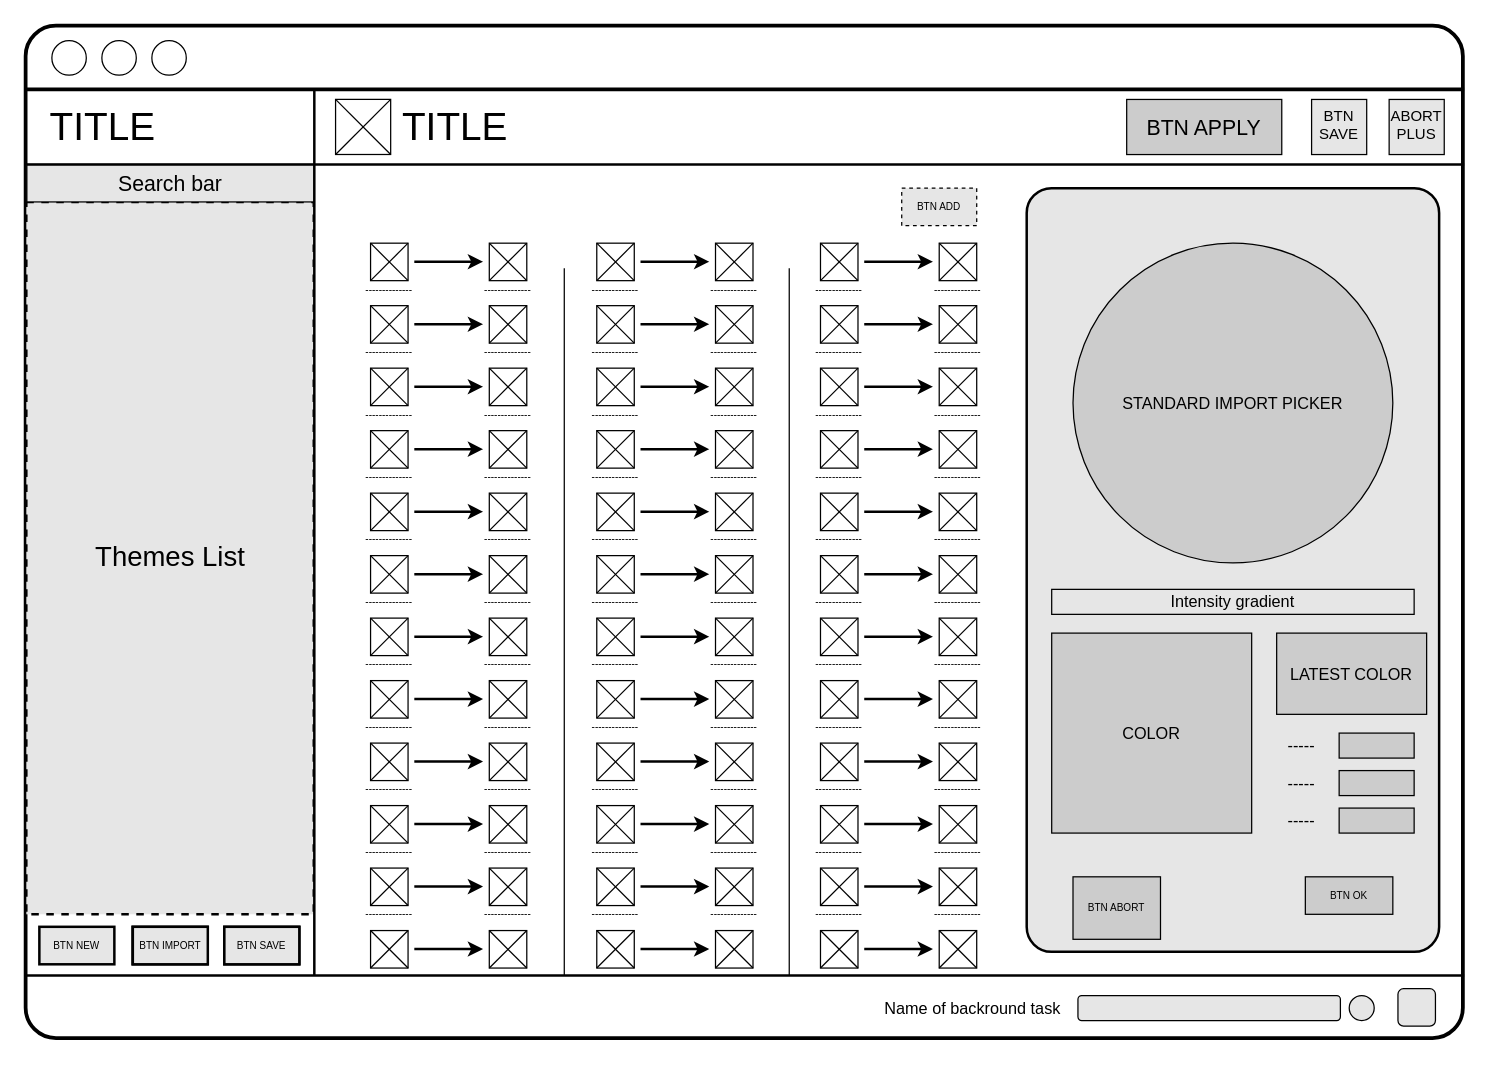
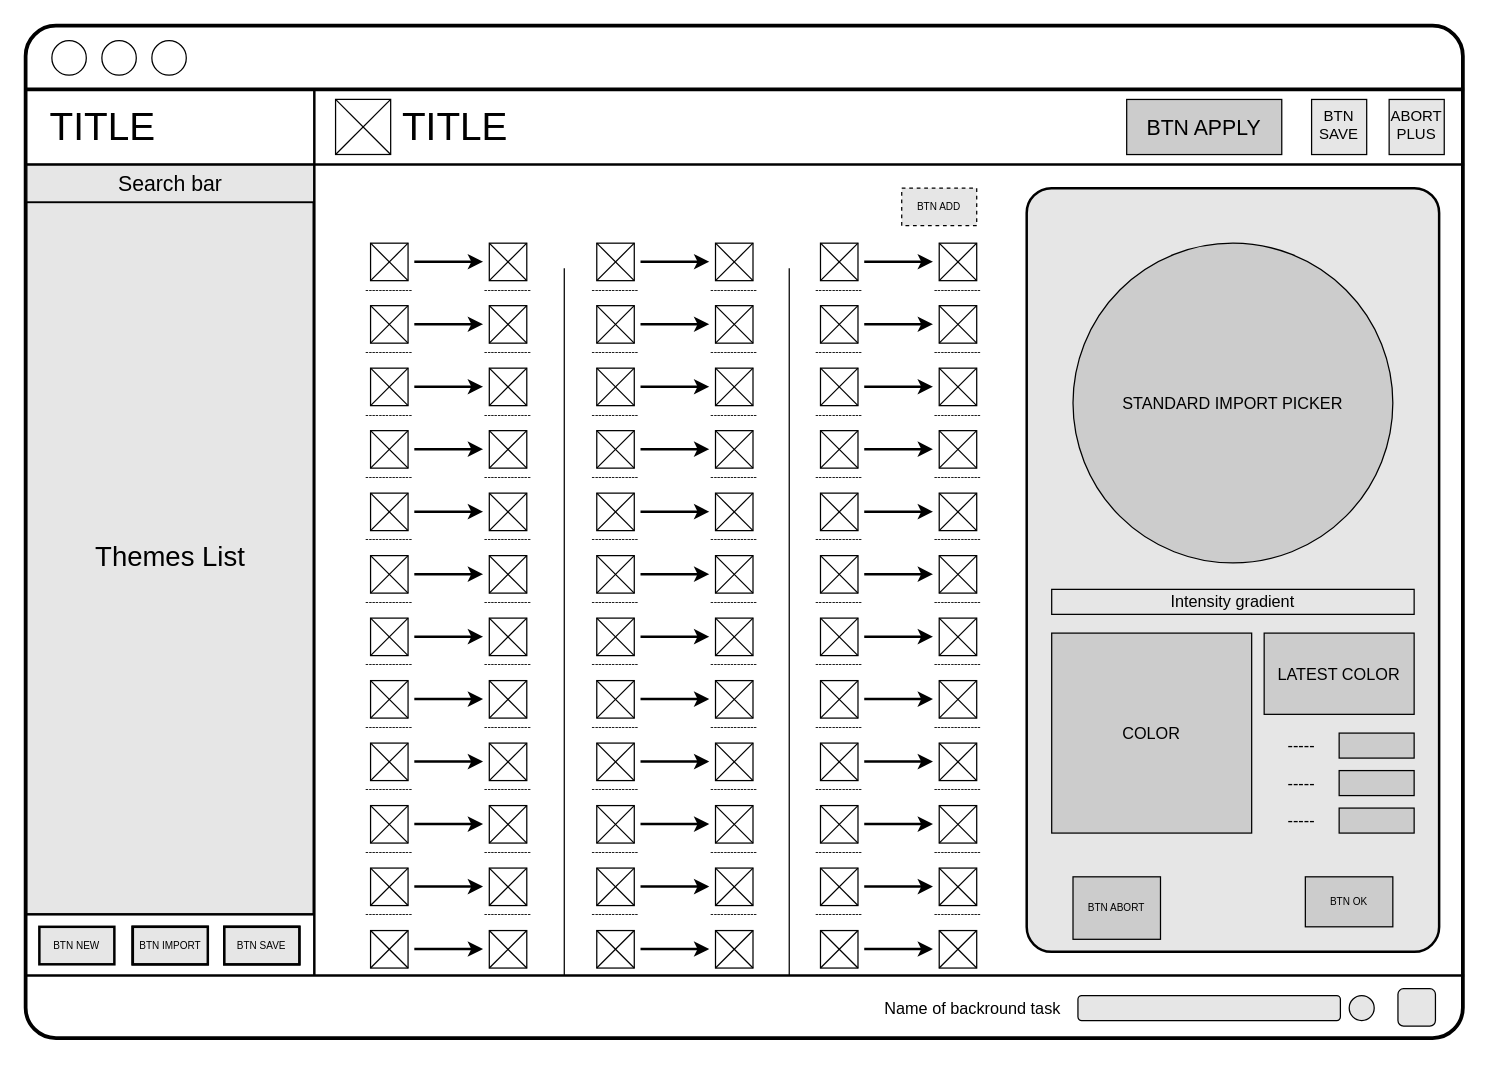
(170, 558) -> (170, 558)
(1352, 674) -> (1339, 674)
(1349, 896) -> (1349, 902)
